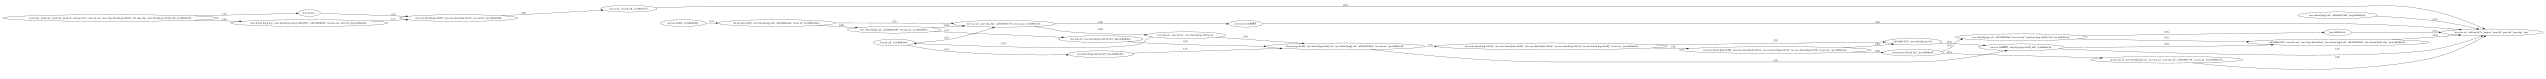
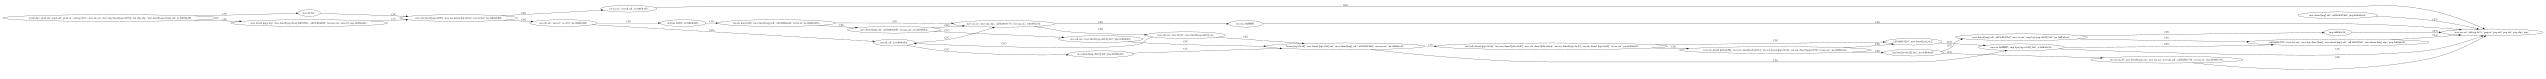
none -> (563, 23)
(1246, 24) -> (1246, 24)
